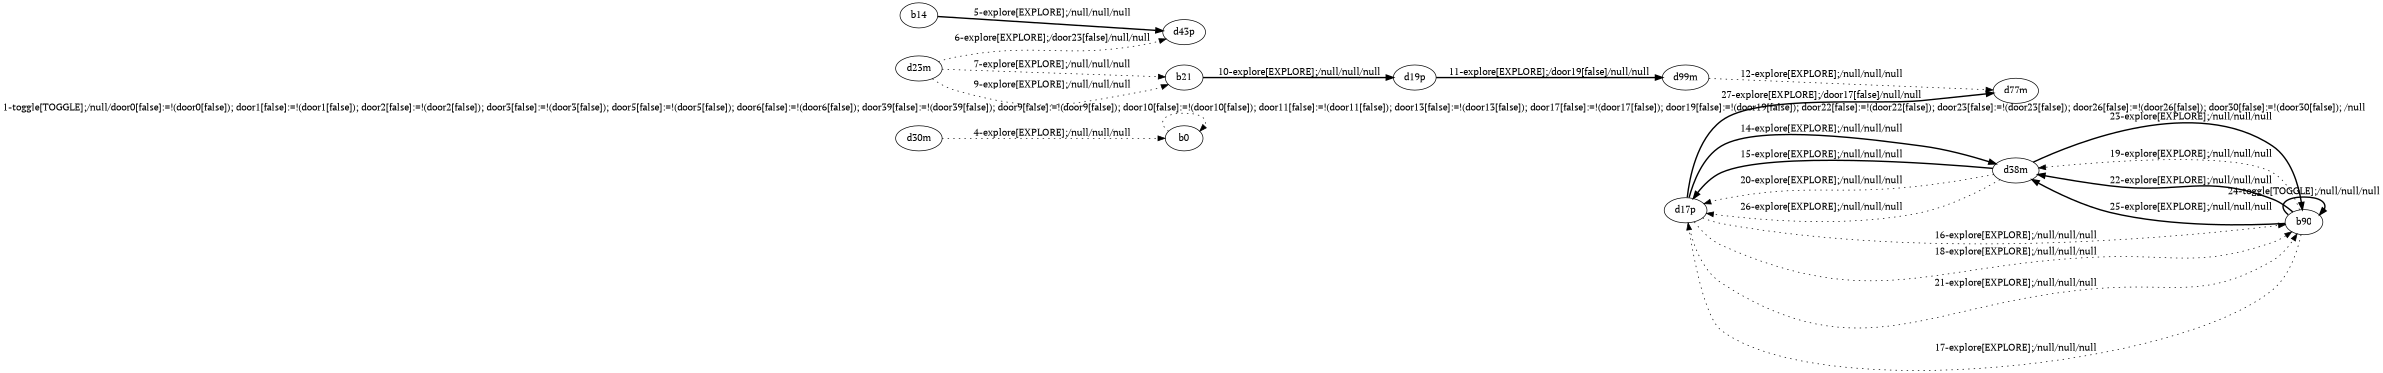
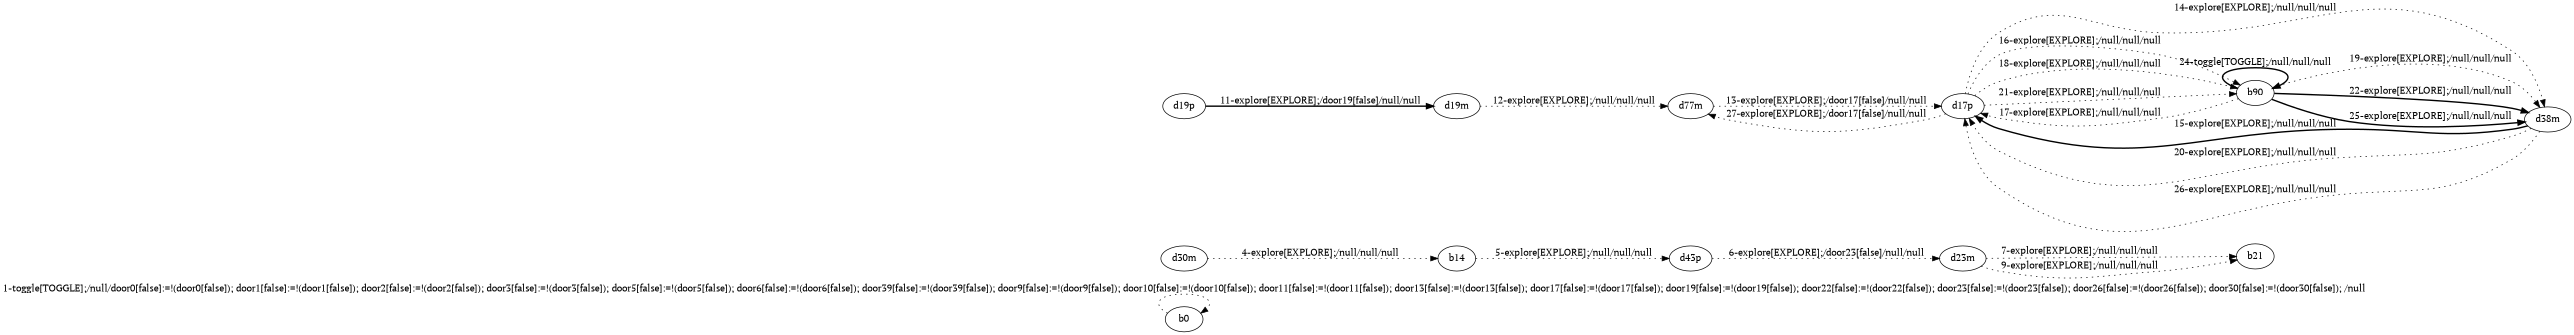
(1047, 23) -> (1569, 258)
(1049, 50) -> (1822, 258)
(1295, 78) -> none
(1686, 78) -> (1457, 106)
(1810, 103) -> (1831, 131)
none -> (1824, 106)
(2185, 123) -> none
(1825, 136) -> (2251, 27)
(1050, 138) -> (1319, 258)
